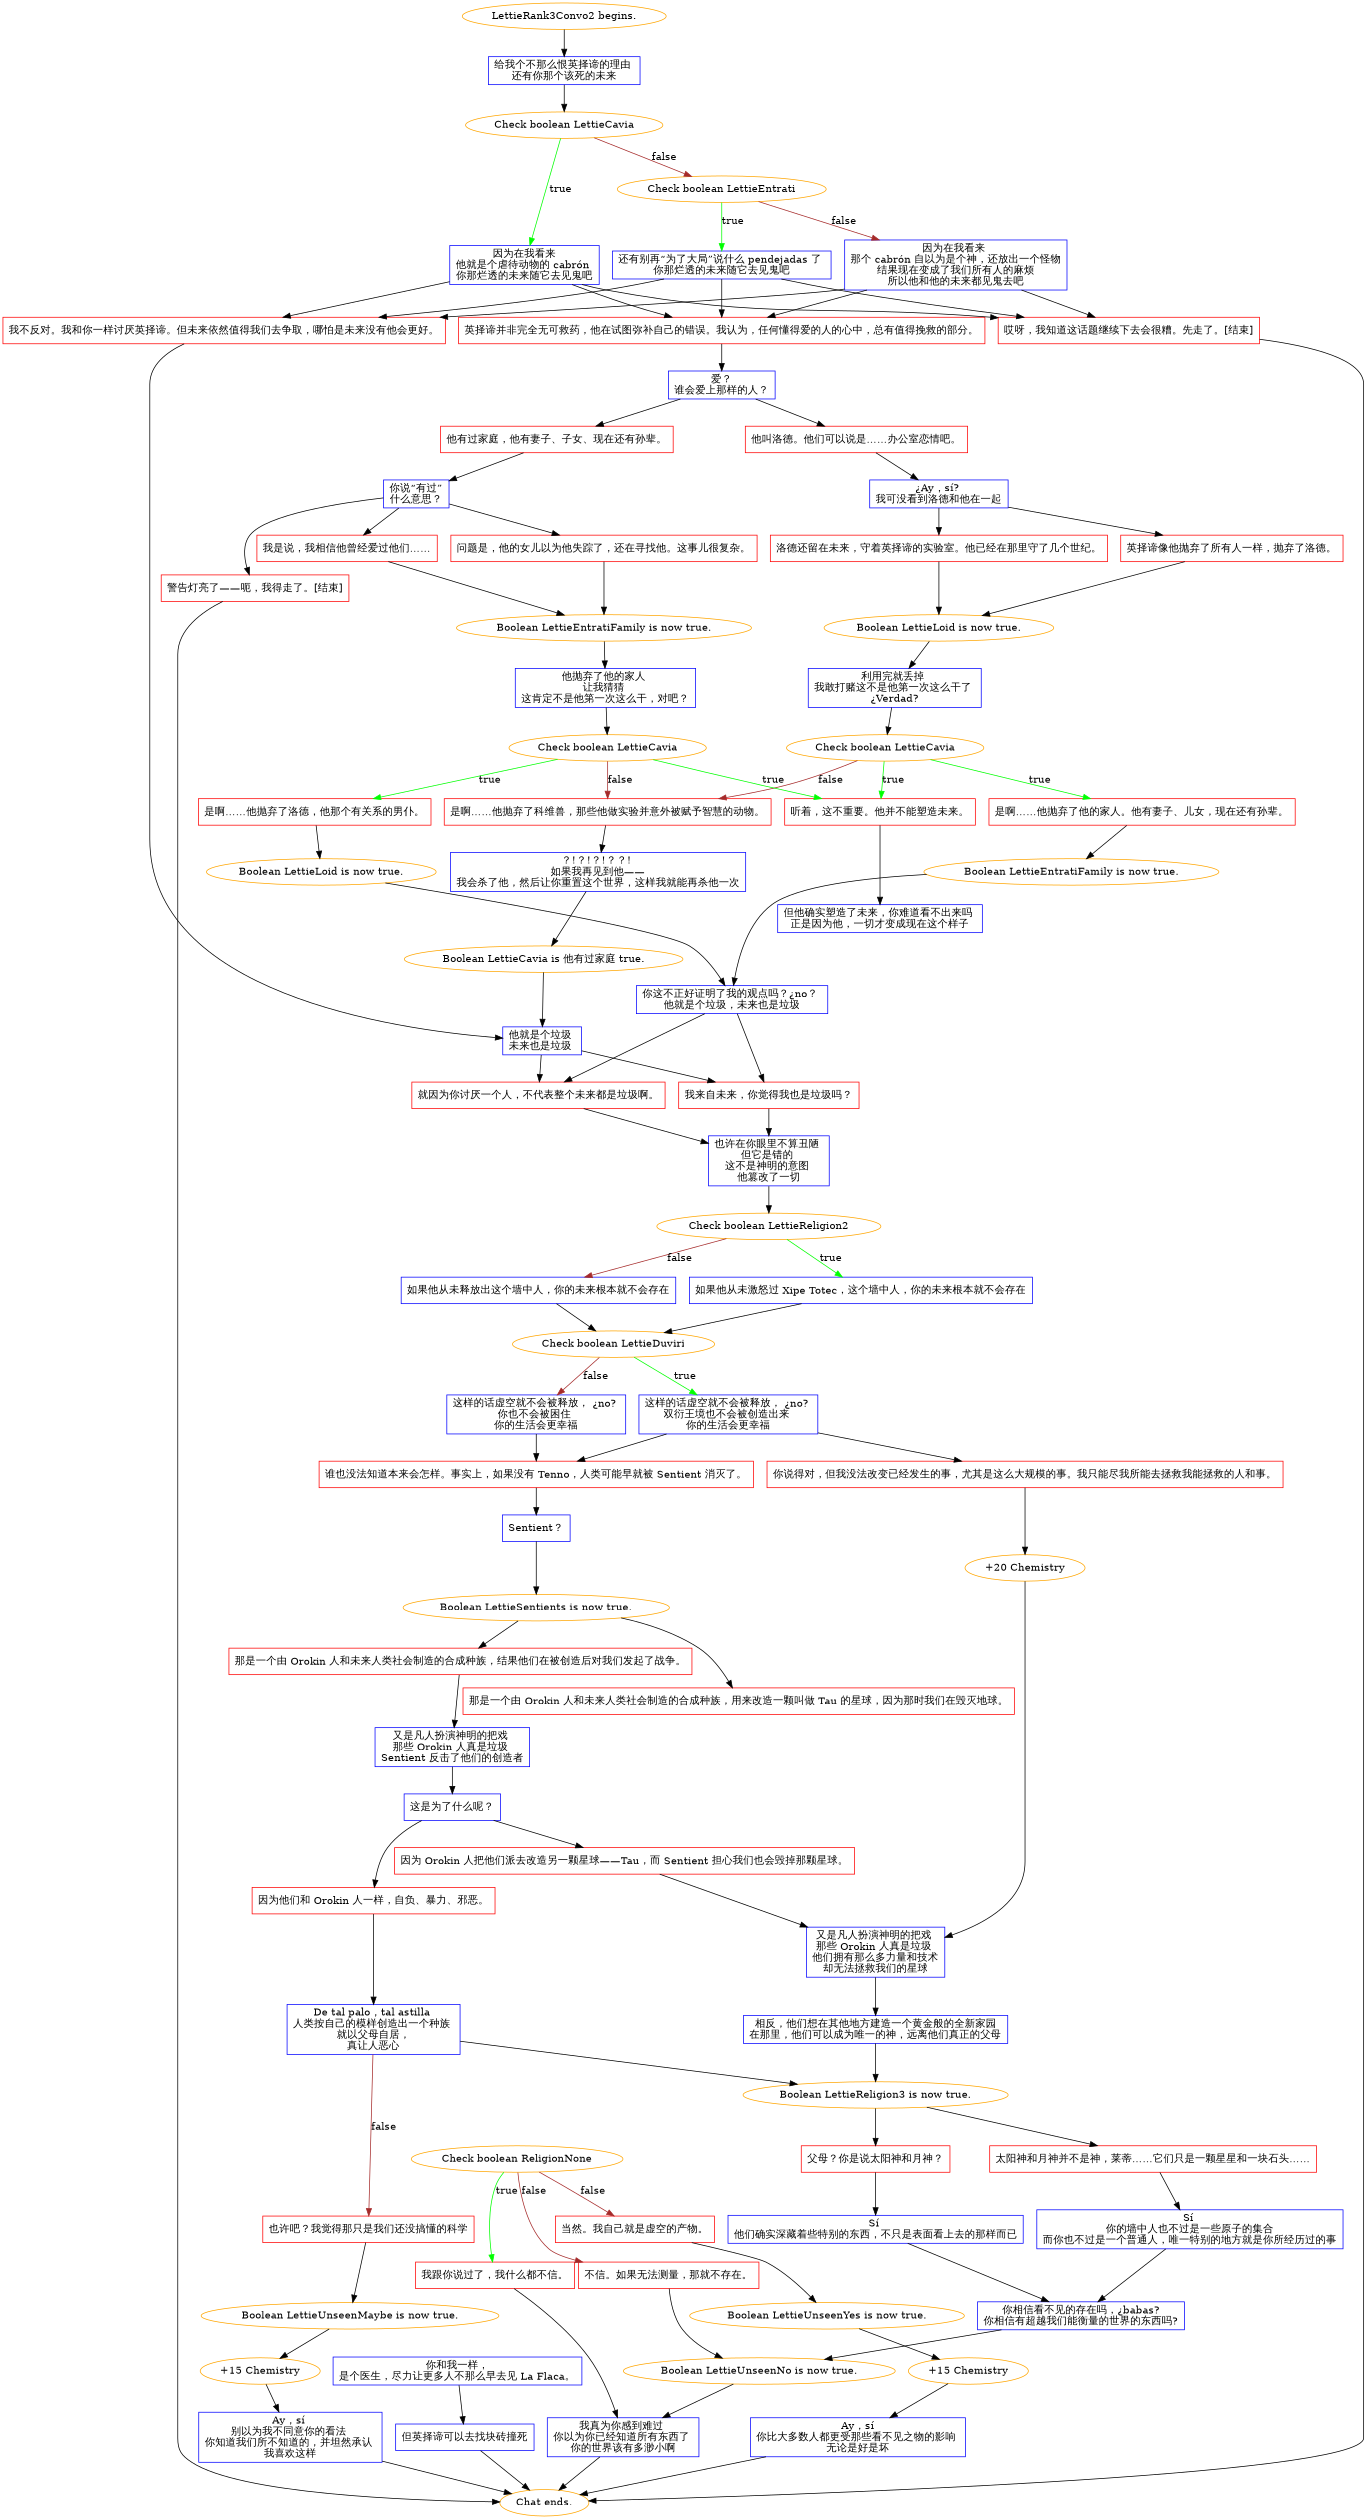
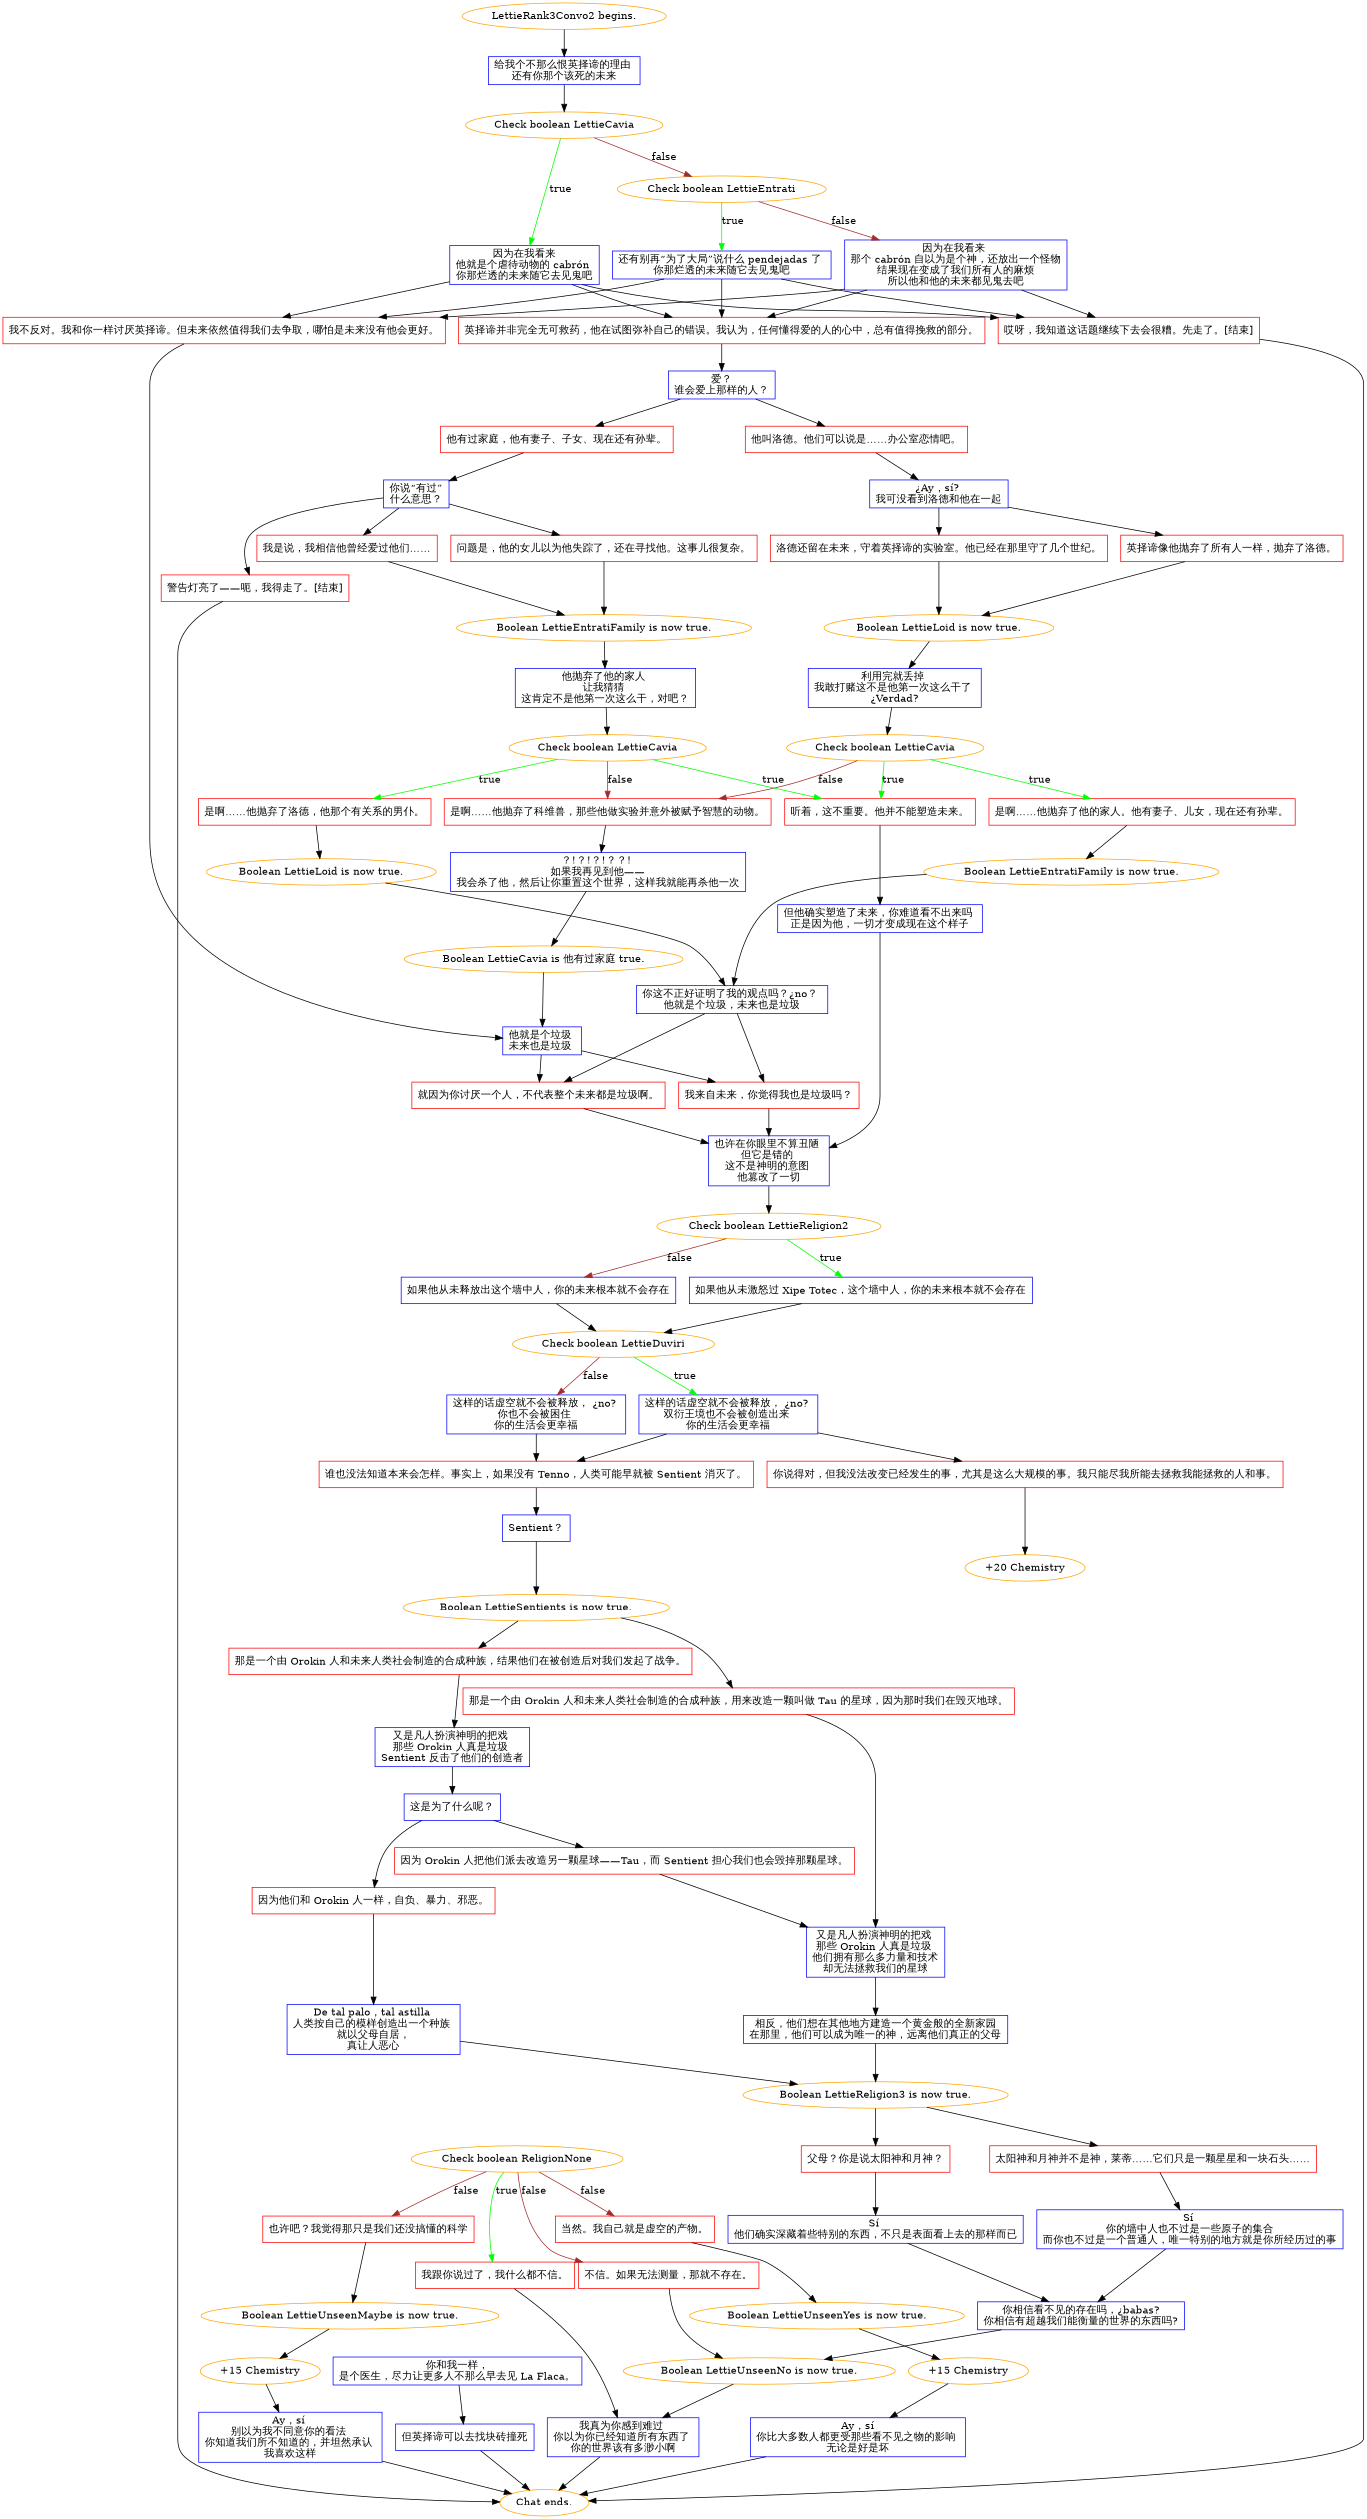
none -> (880, 1049)
(1025, 1777) -> (876, 1799)
(371, 2132) -> (442, 2191)
